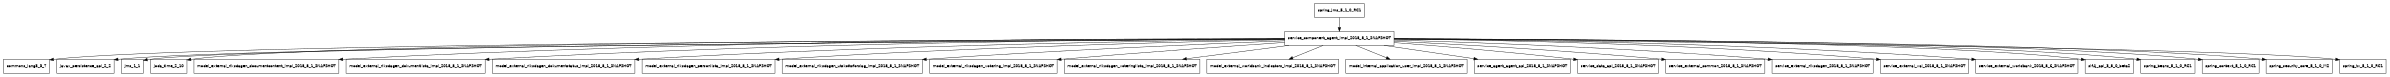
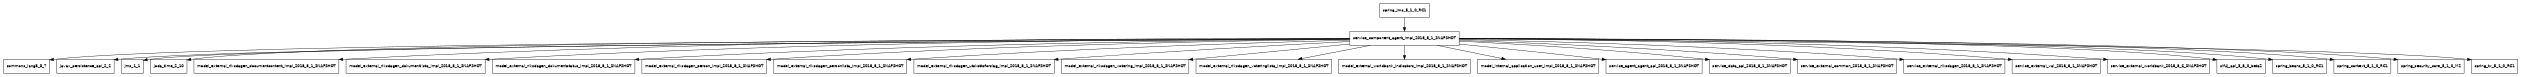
none -> (704, 66)
